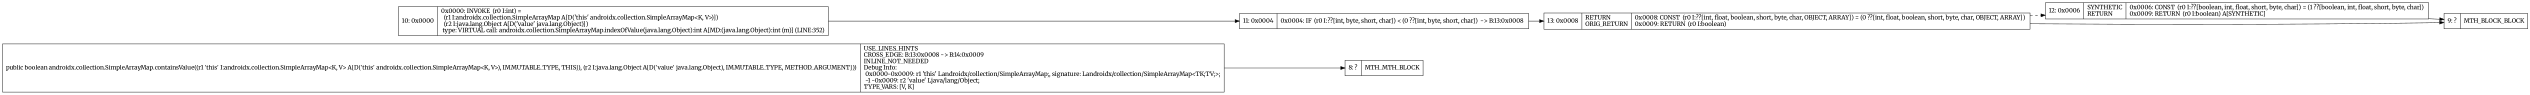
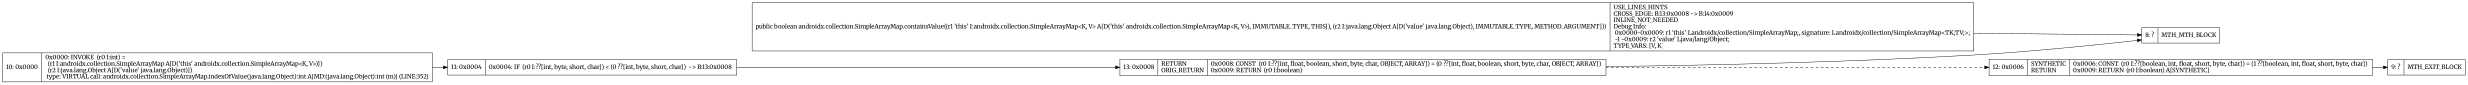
(2494, 21) -> (2435, 67)
(2235, 24) -> (1872, 60)
